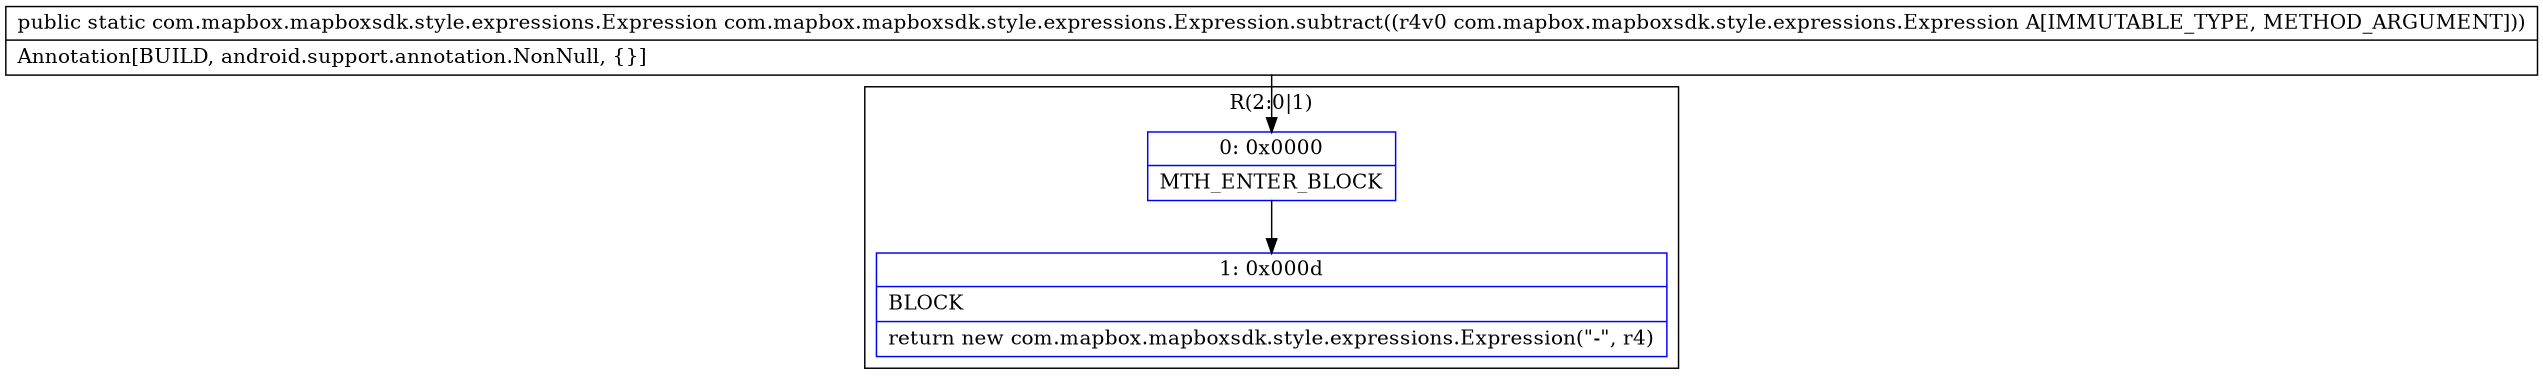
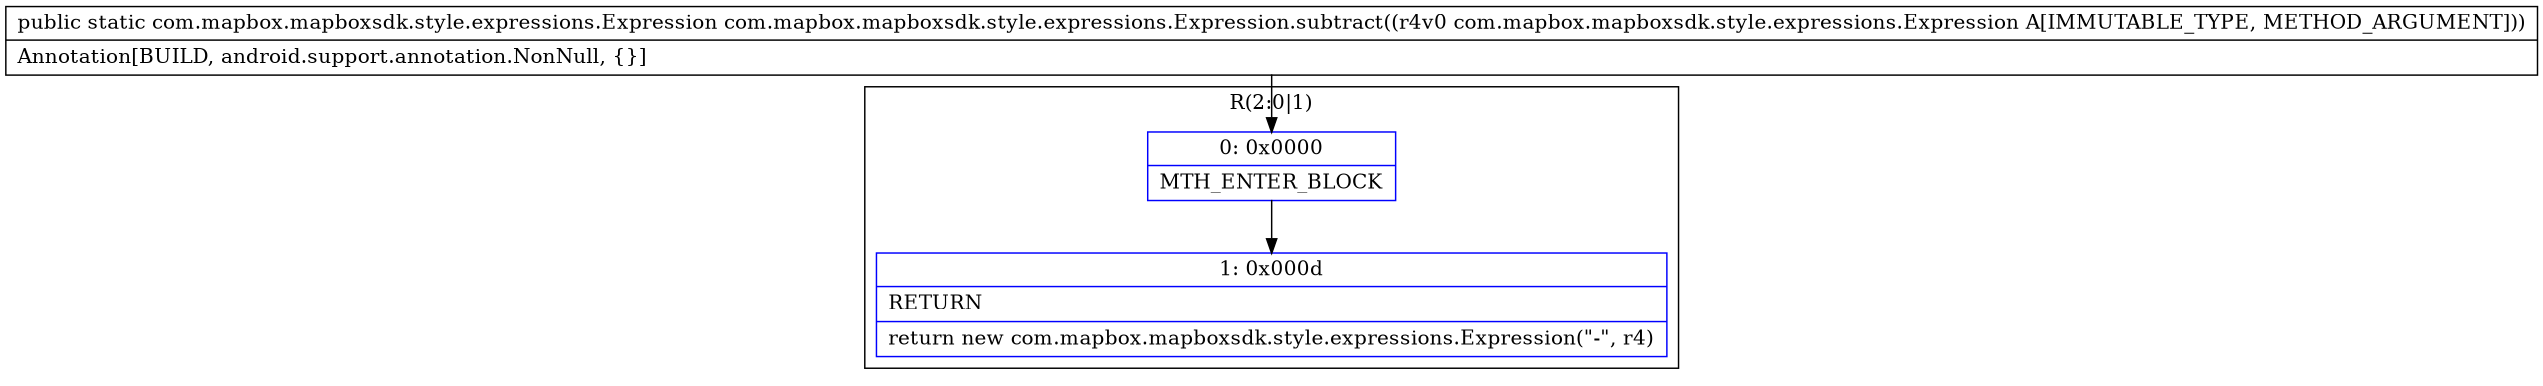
(926, 303) -> (936, 303)
